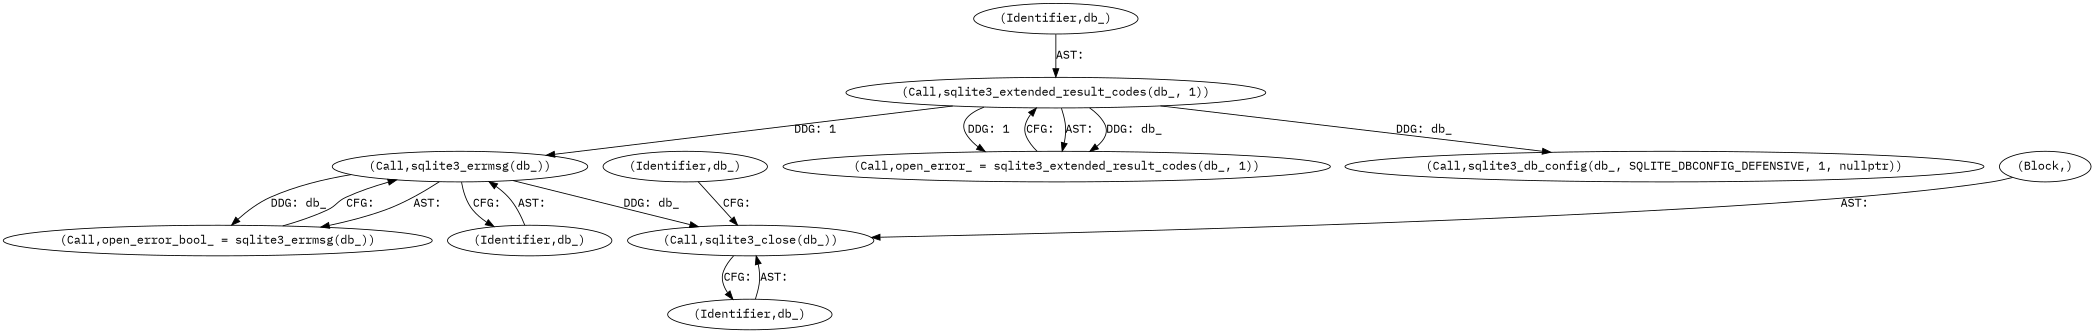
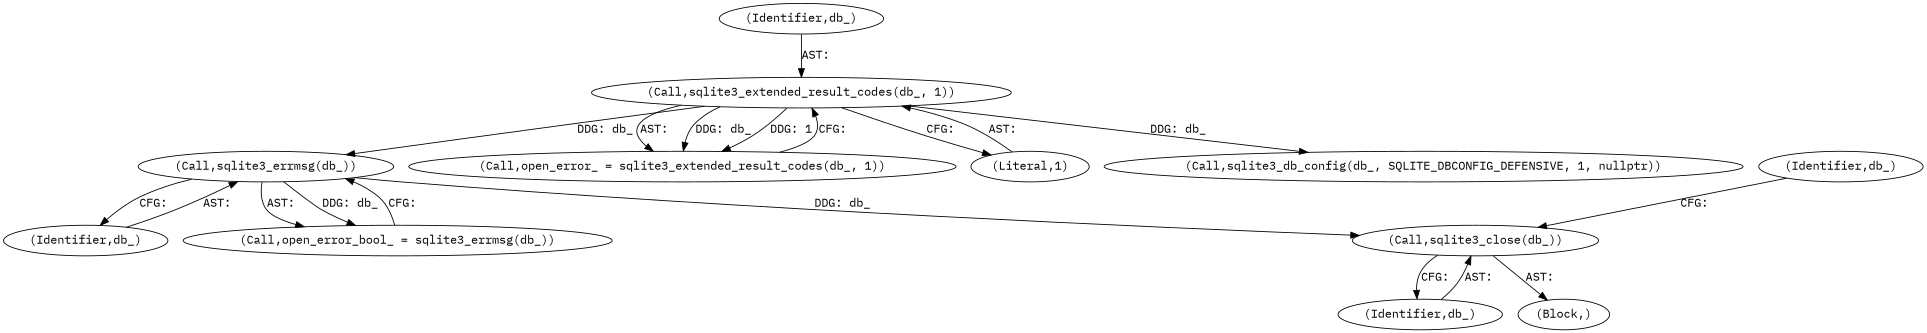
(815, 130) -> (605, 130)
none -> (1030, 167)
(1447, 220) -> (1517, 275)
